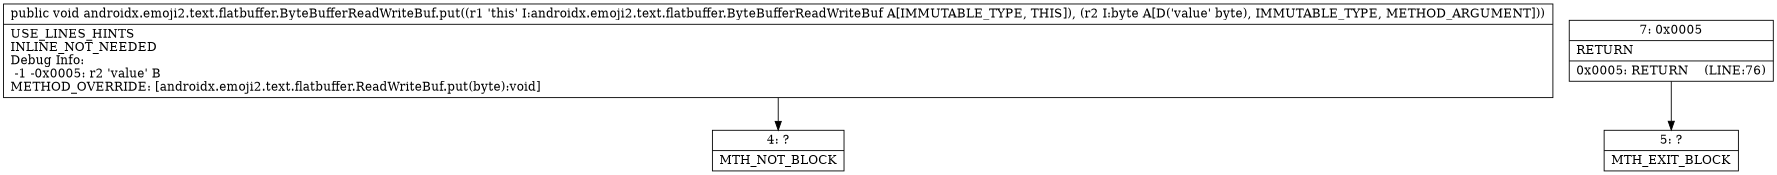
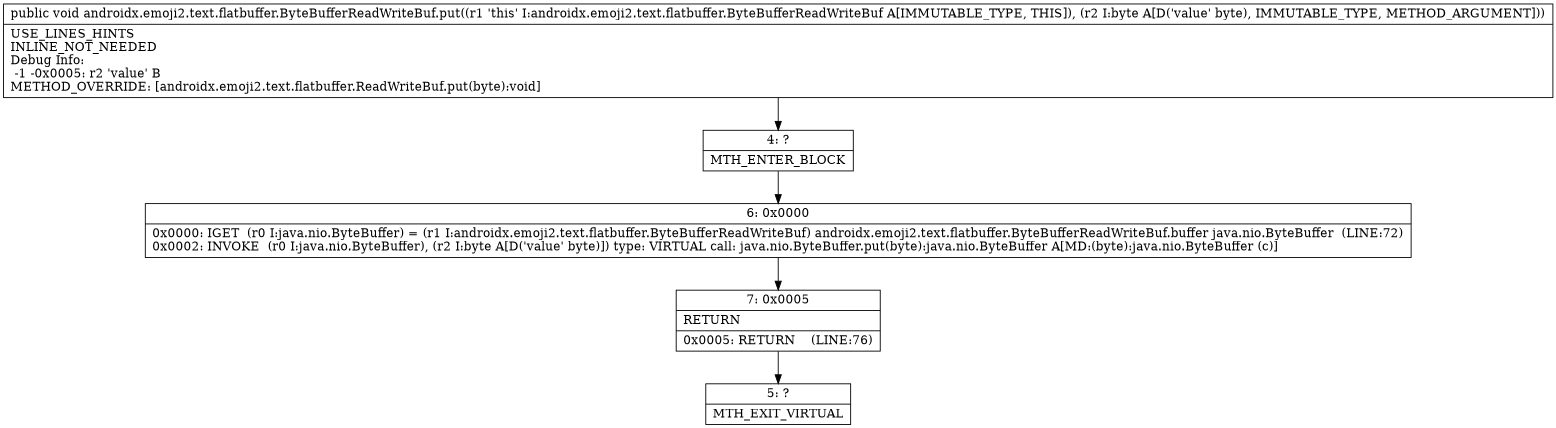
(778, 160) -> (778, 160)
(1671, 160) -> (778, 414)
none -> (778, 231)
